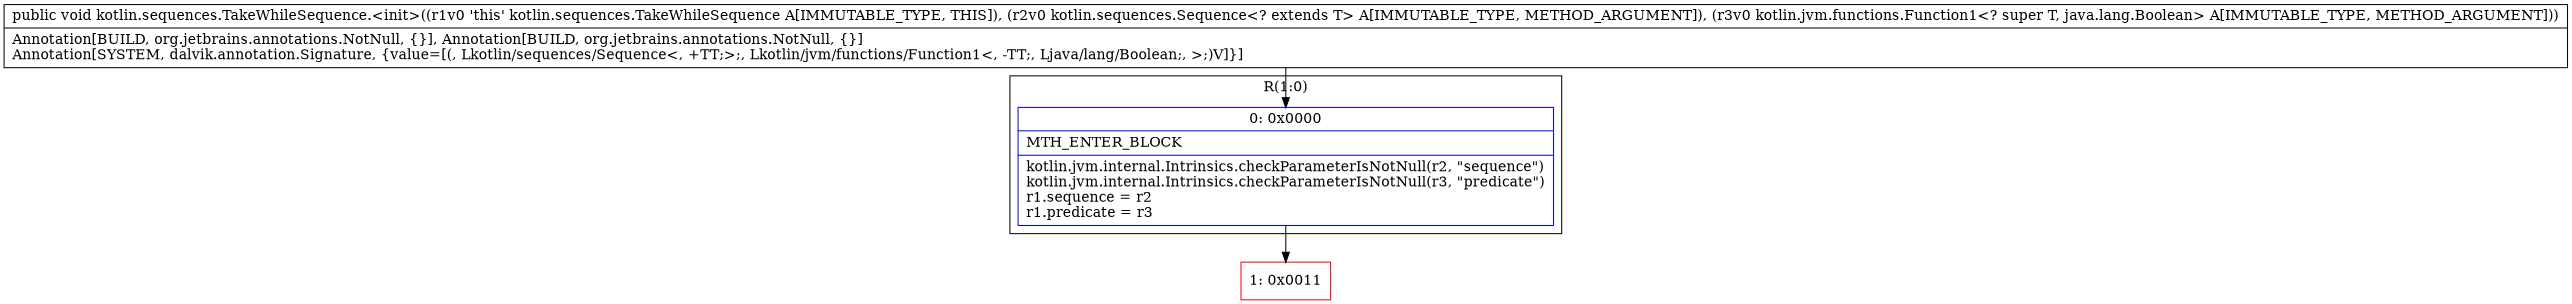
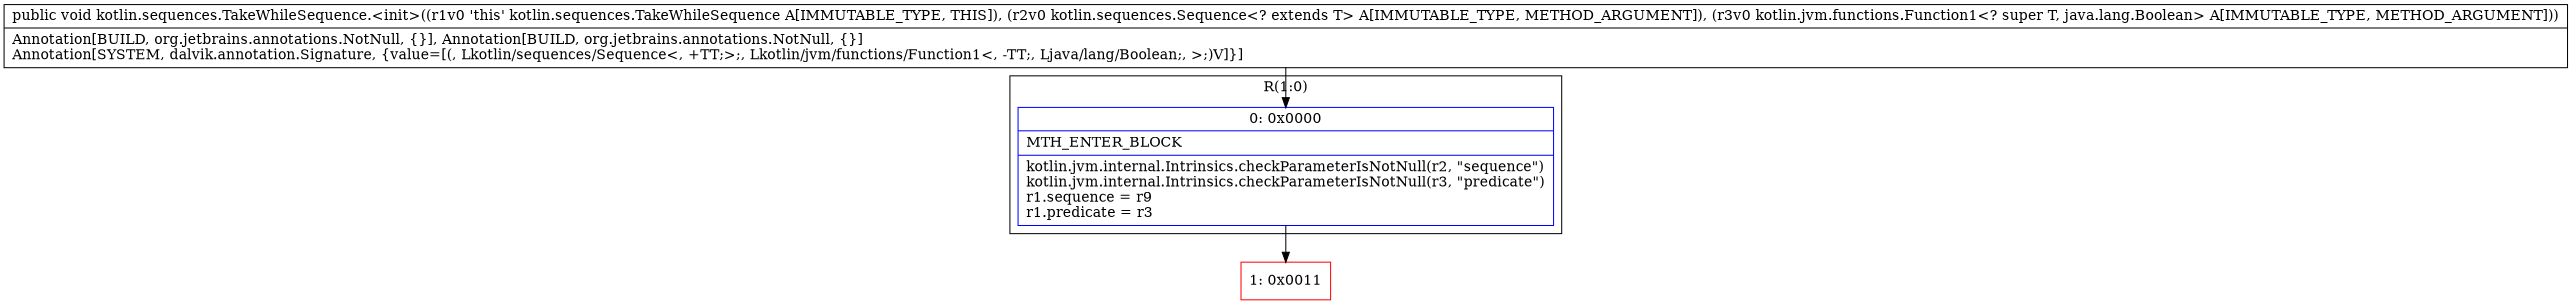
(1089, 198) -> (1089, 198)
